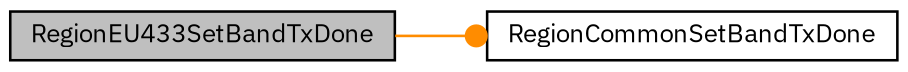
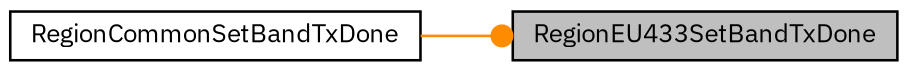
(431, 36) -> (456, 36)
